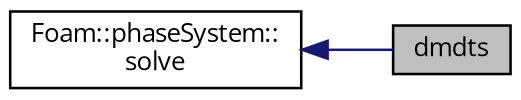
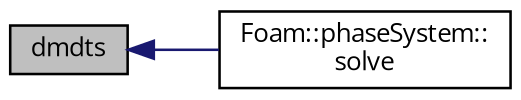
(360, 50) -> (187, 50)
